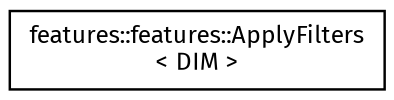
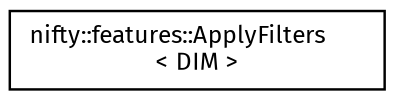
(197, 50) -> (197, 50)
